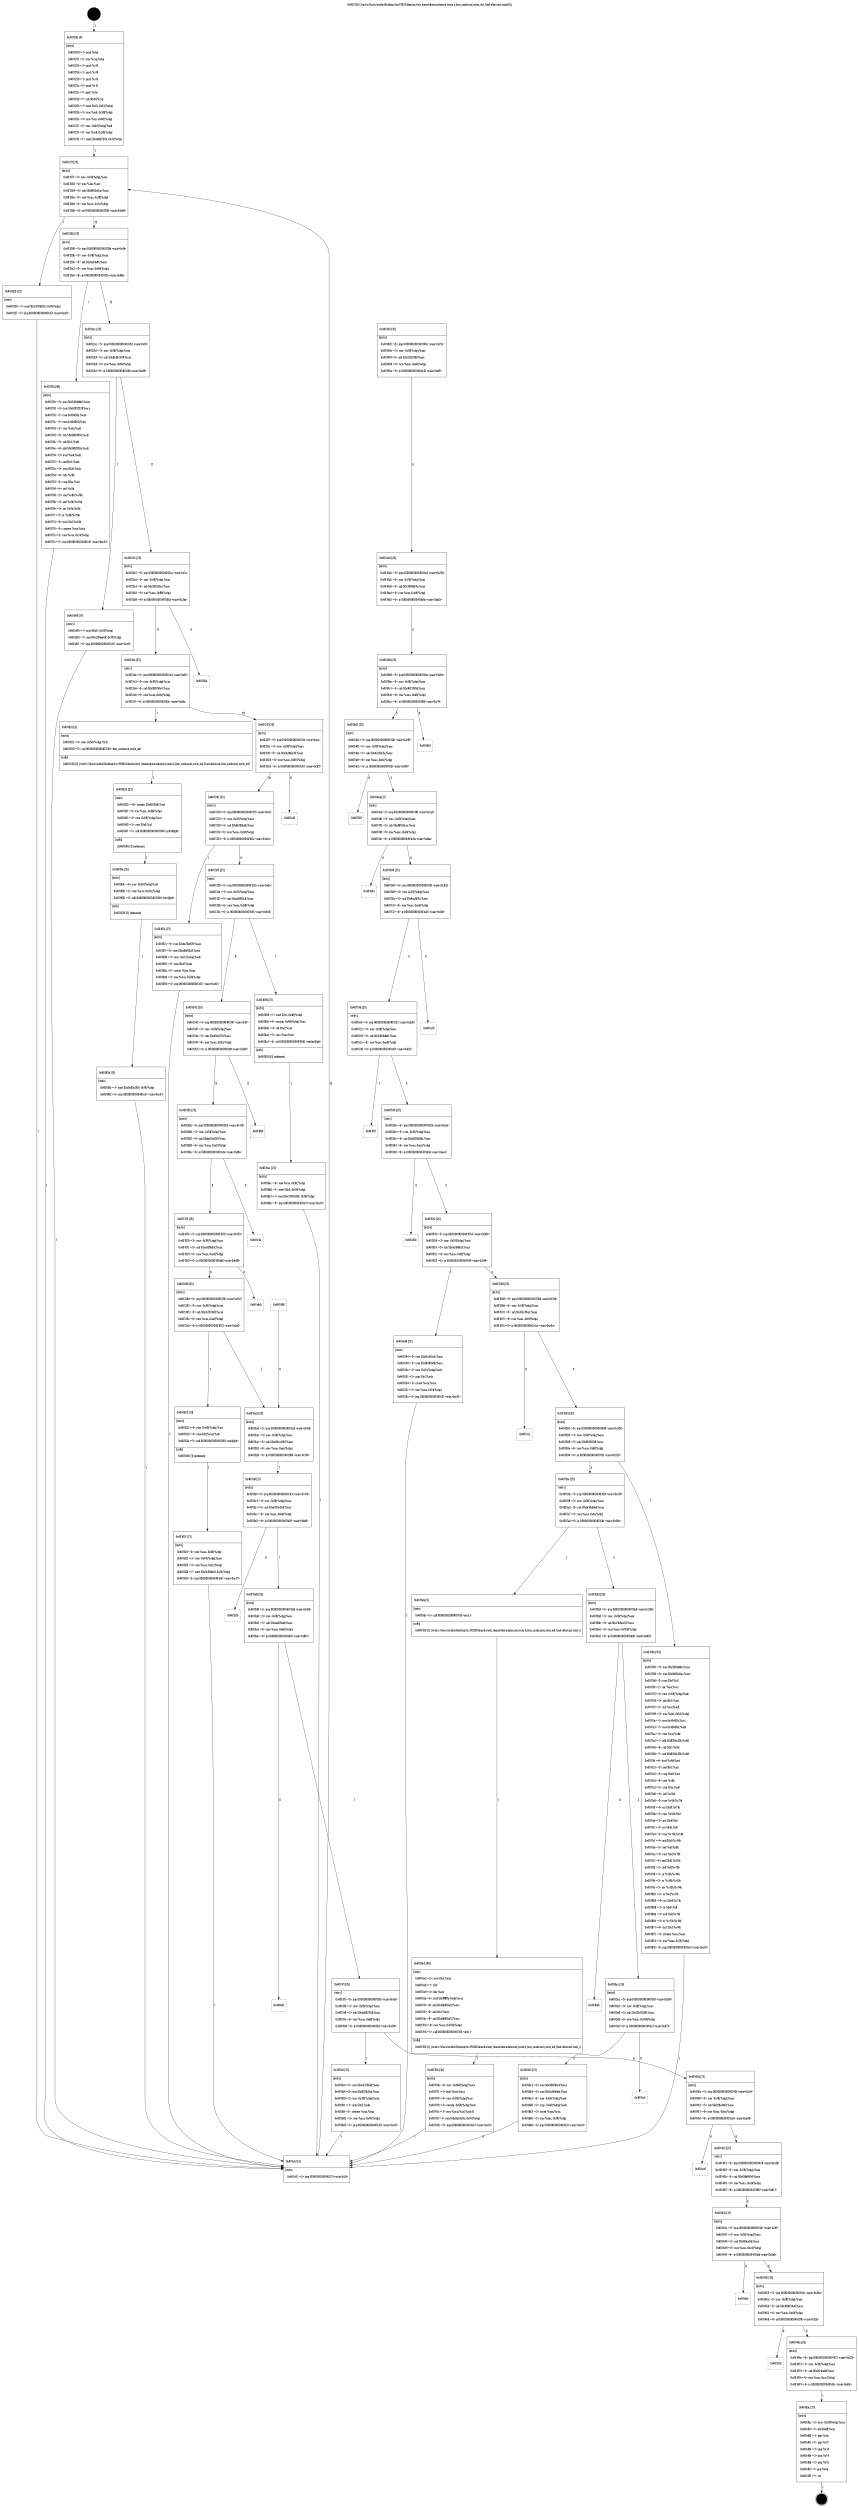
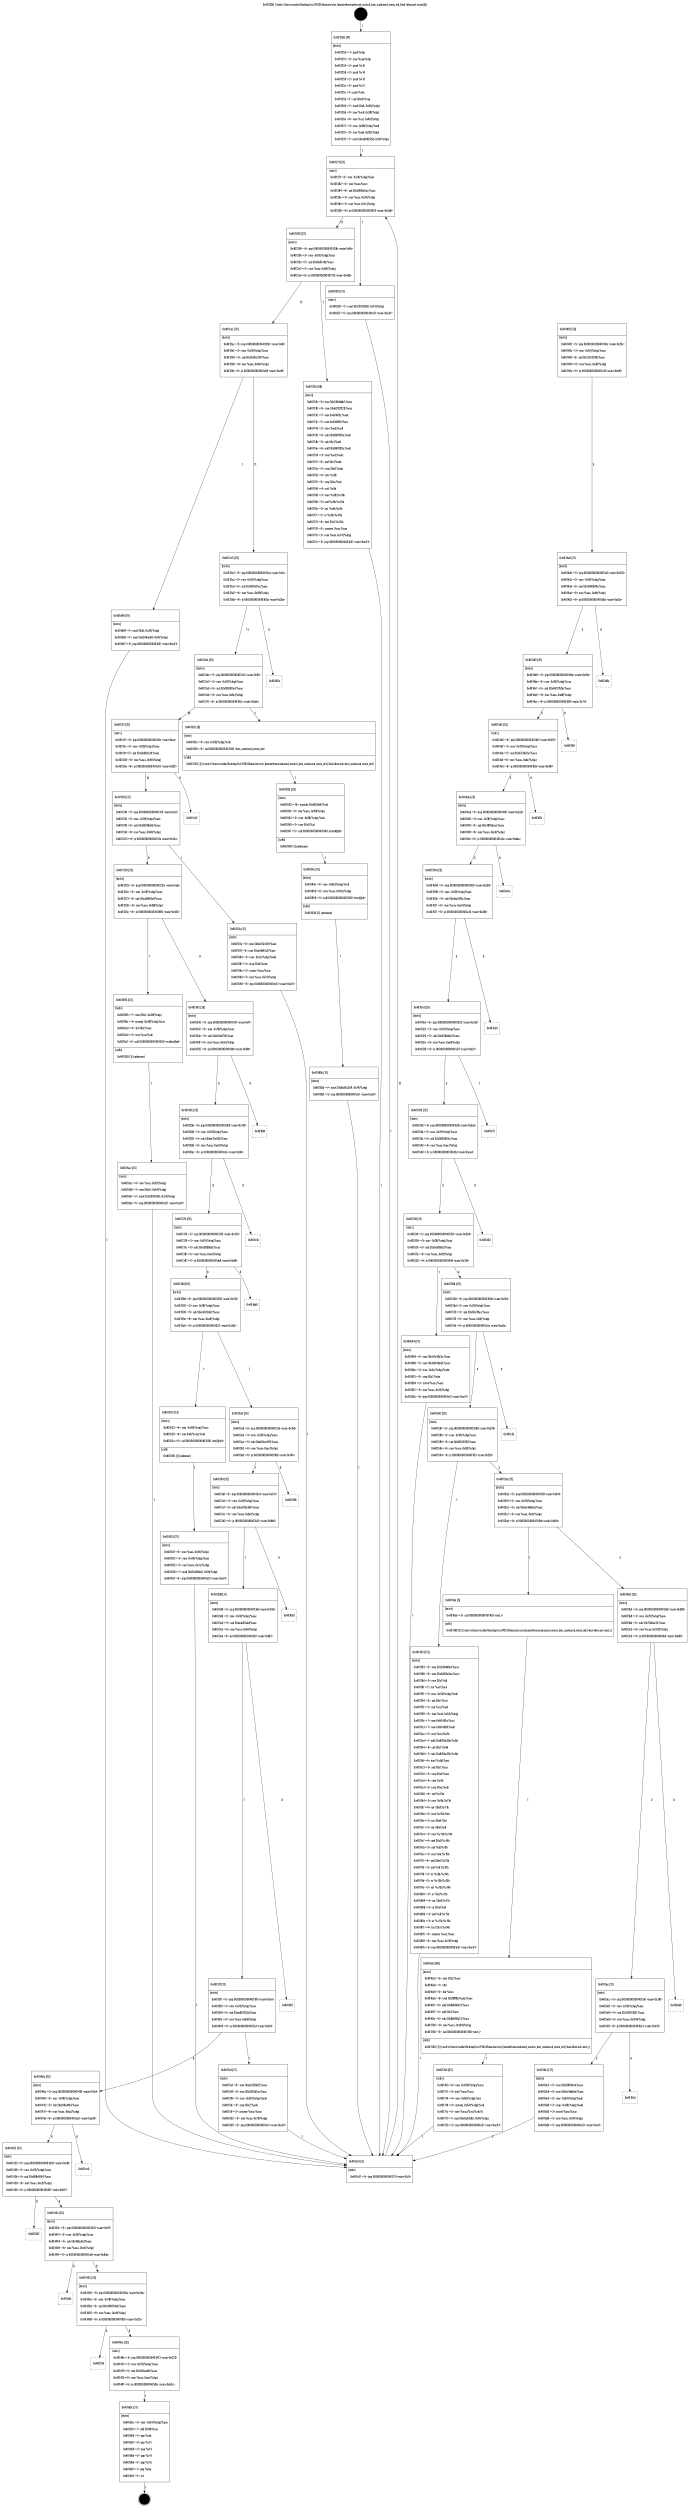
none -> (604, 681)
(279, 1358) -> (282, 1477)
none -> (34, 2234)
